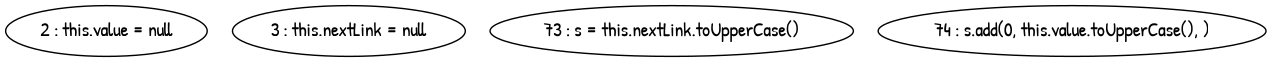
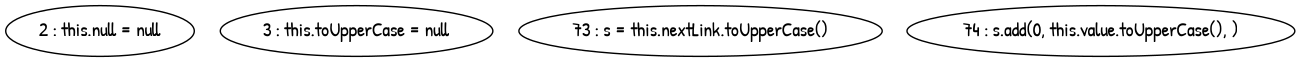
(106, 31) -> (100, 31)
(349, 31) -> (357, 31)
